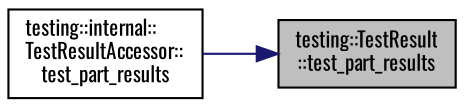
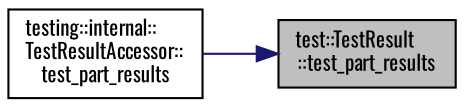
(367, 54) -> (367, 54)
